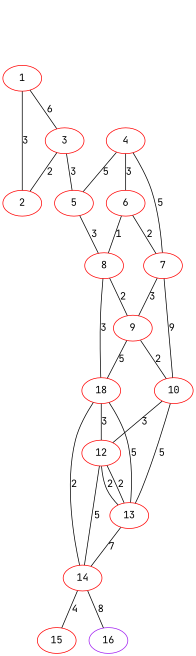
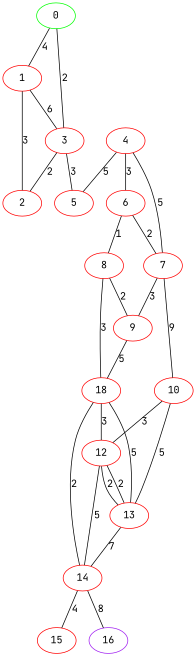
none -> (56, 16)
(89, 234) -> none
(153, 360) -> none
